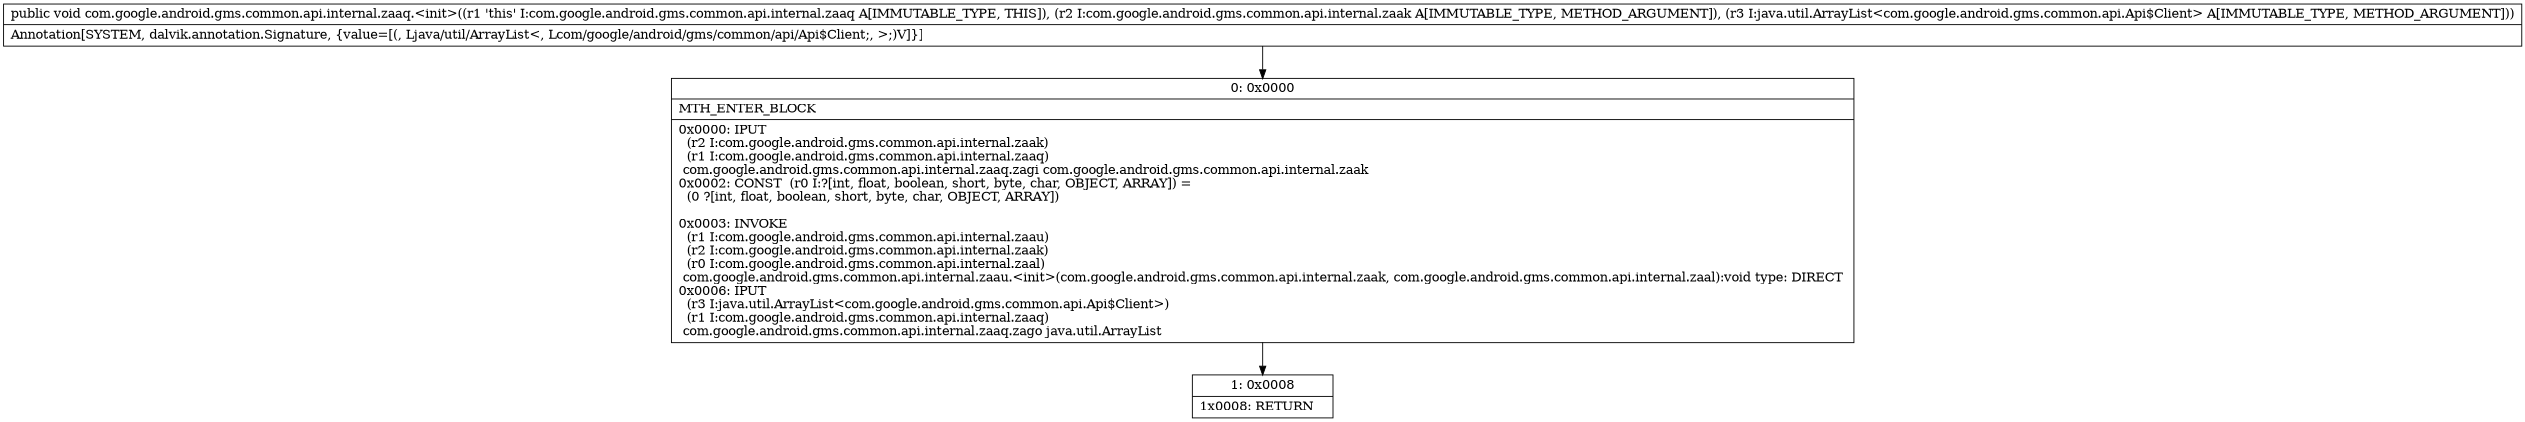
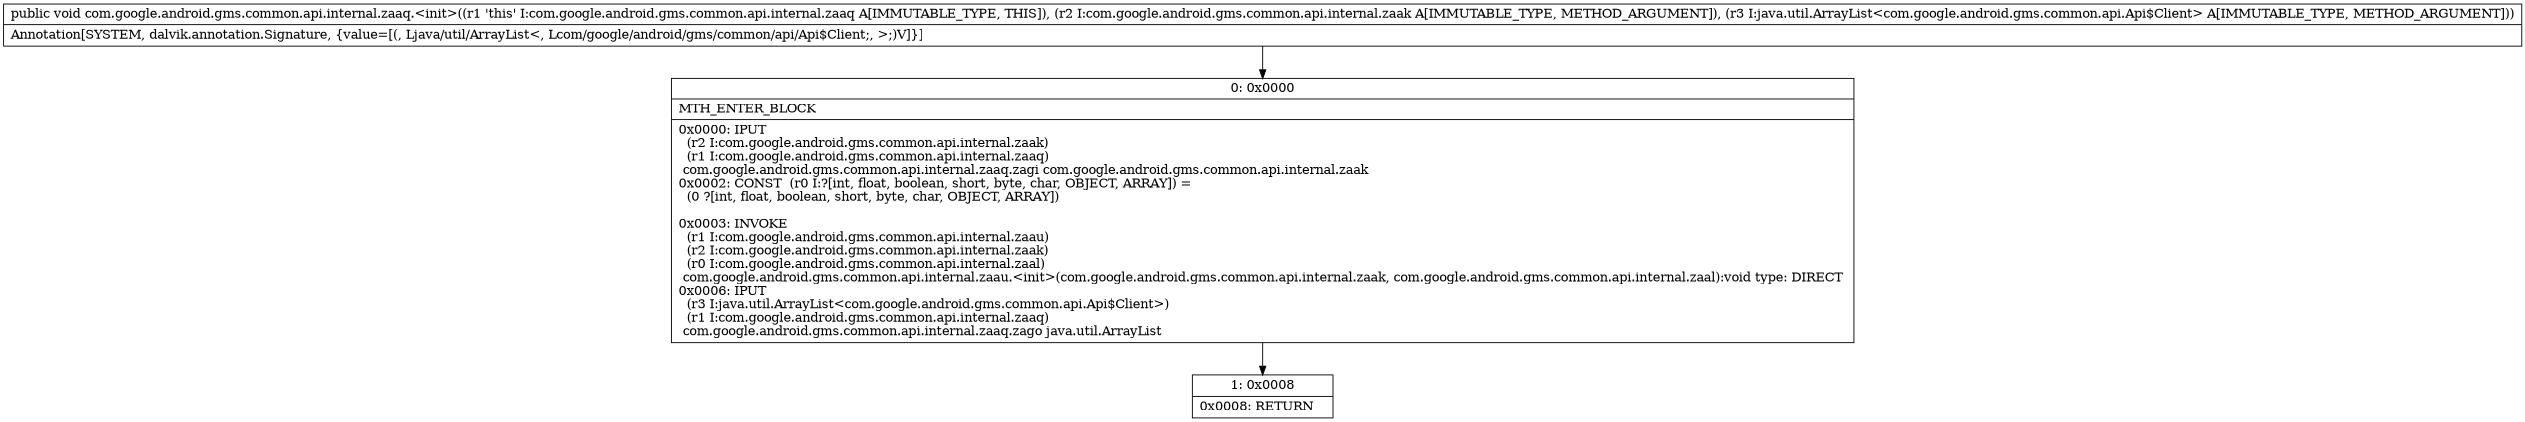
(1263, 407) -> (1263, 407)
